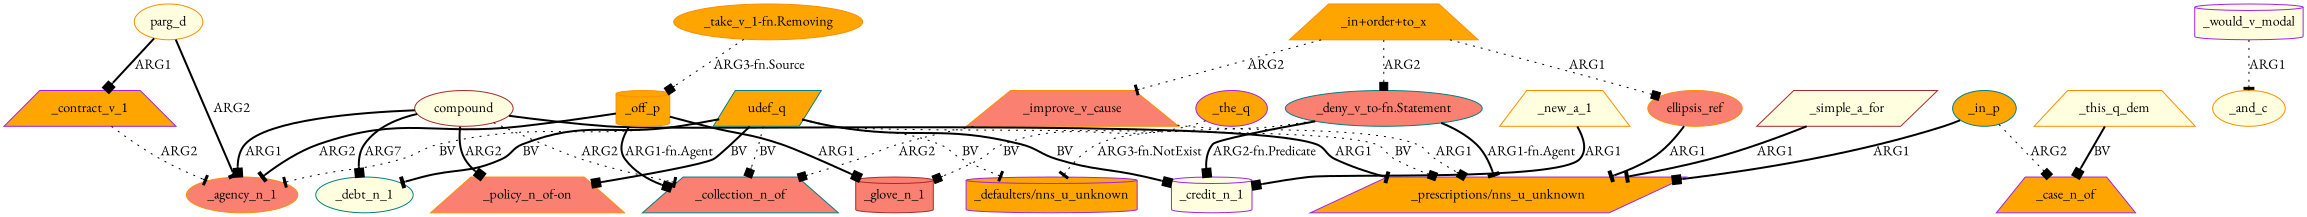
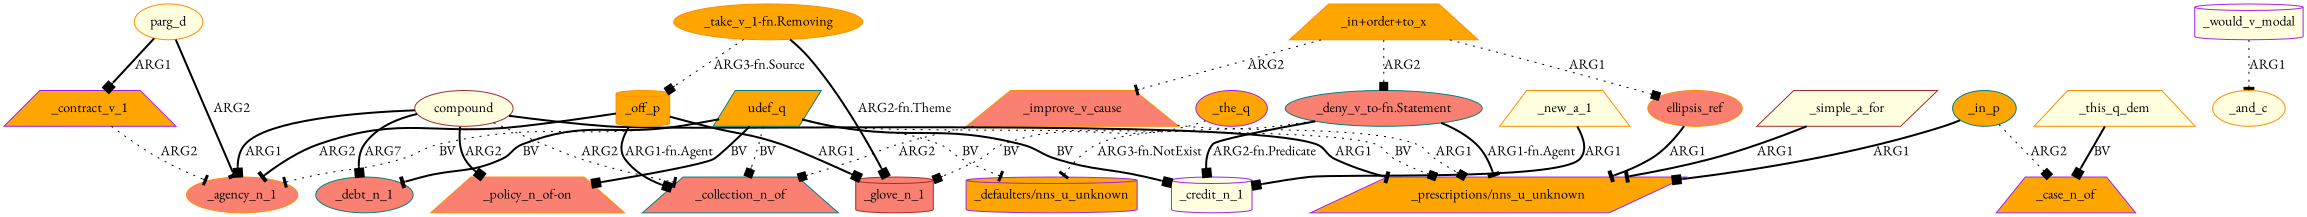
none -> (841, 100)
(364, 195) -> (364, 195)
